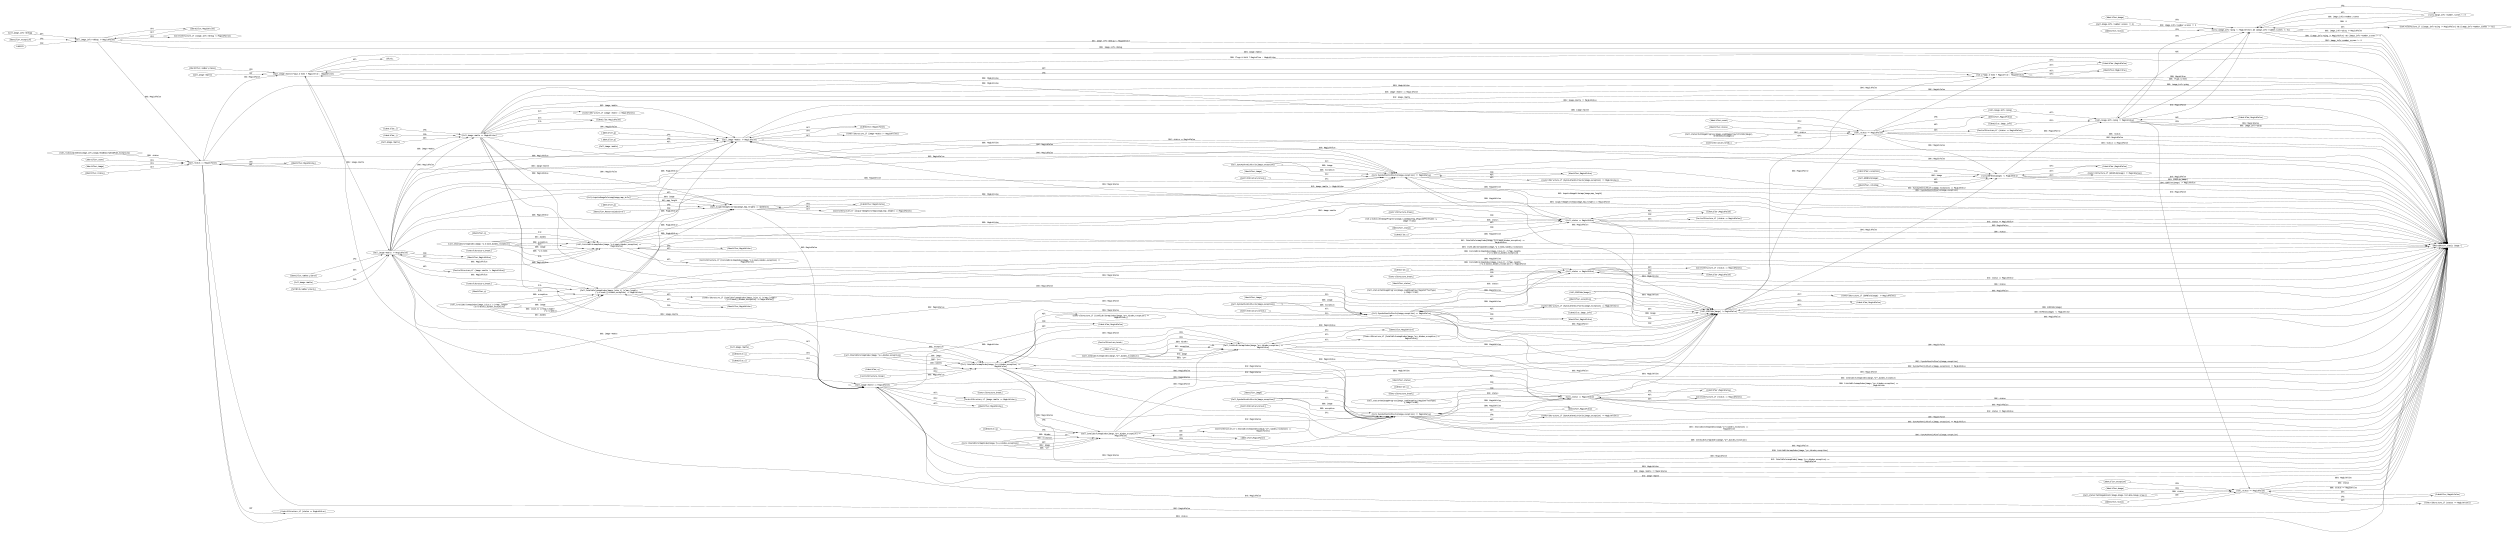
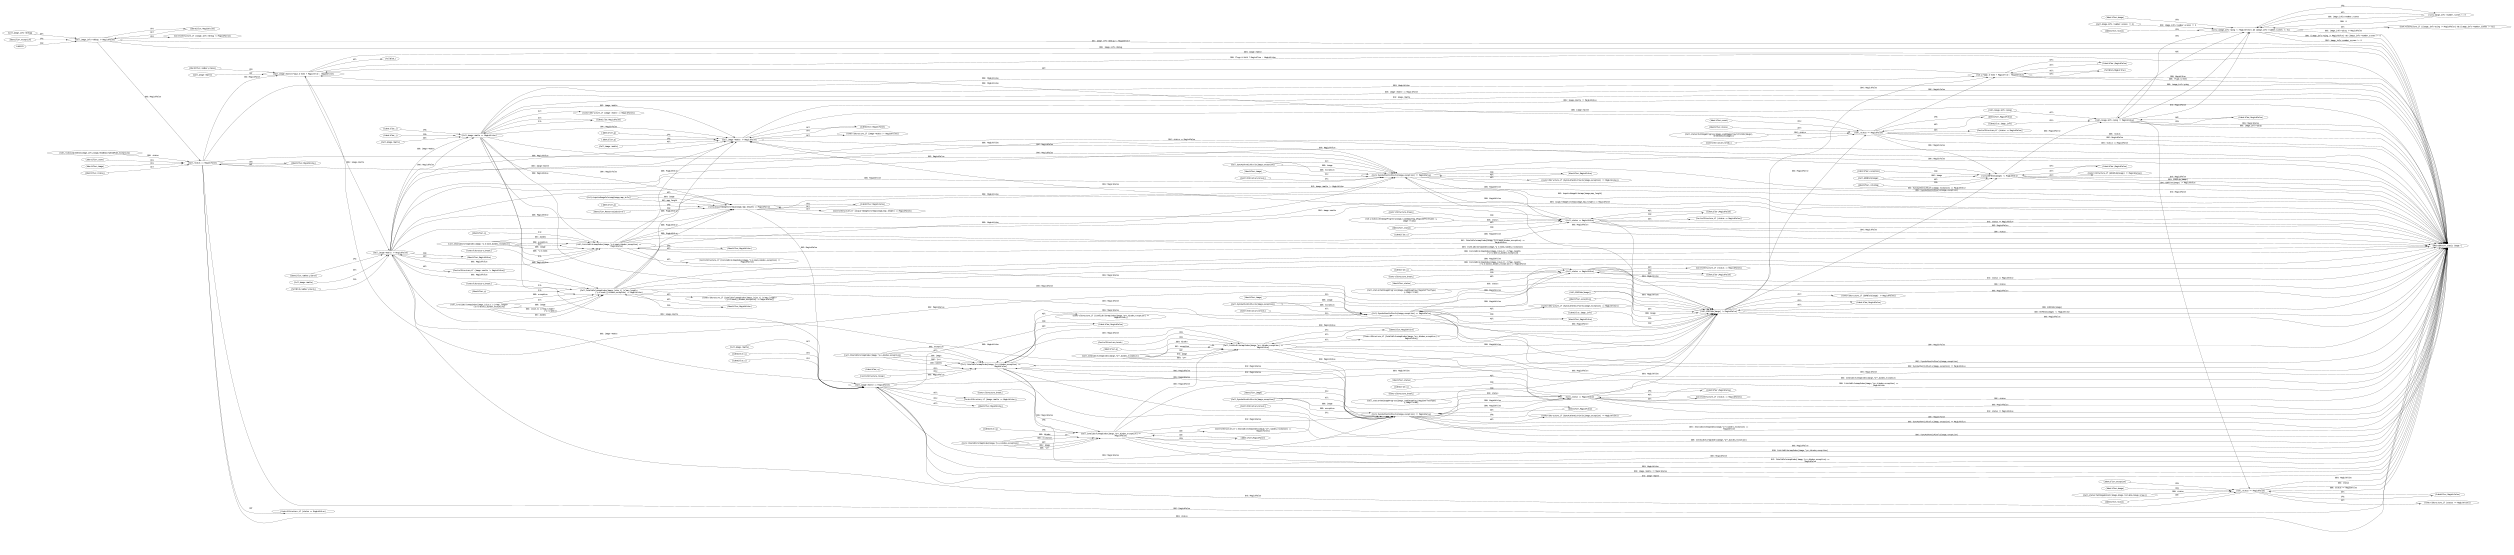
(390, 59) -> (390, 59)
(2115, 70) -> (2115, 70)
(1156, 74) -> none
(739, 207) -> (739, 207)
